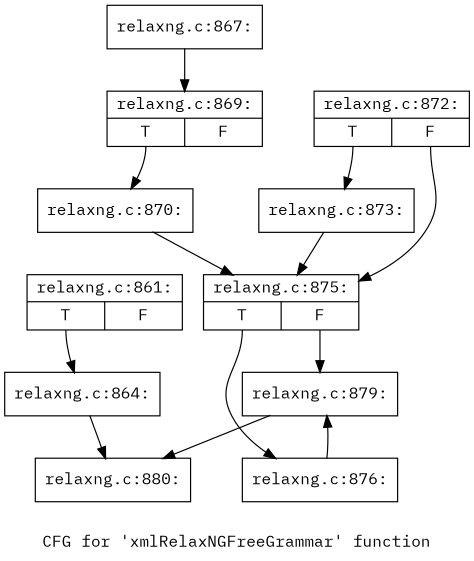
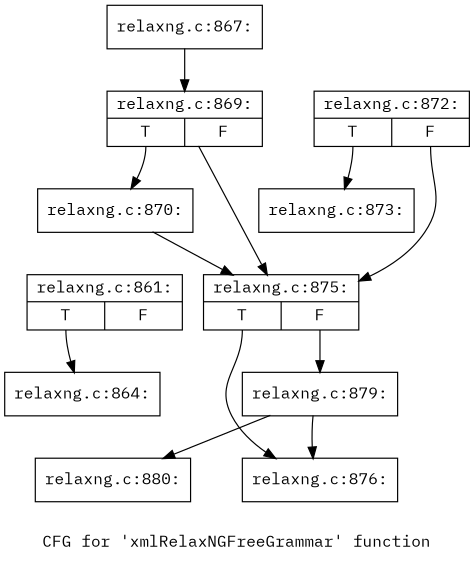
(314, 249) -> (230, 205)
(96, 432) -> none
(328, 443) -> (312, 431)
